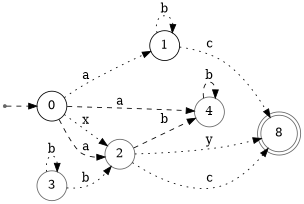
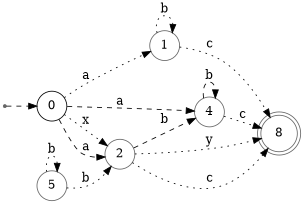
(165, 46) -> (165, 46)
none -> (239, 121)
(52, 186) -> (52, 186)
